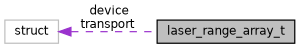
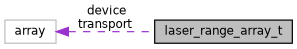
(32, 32) -> (30, 32)
